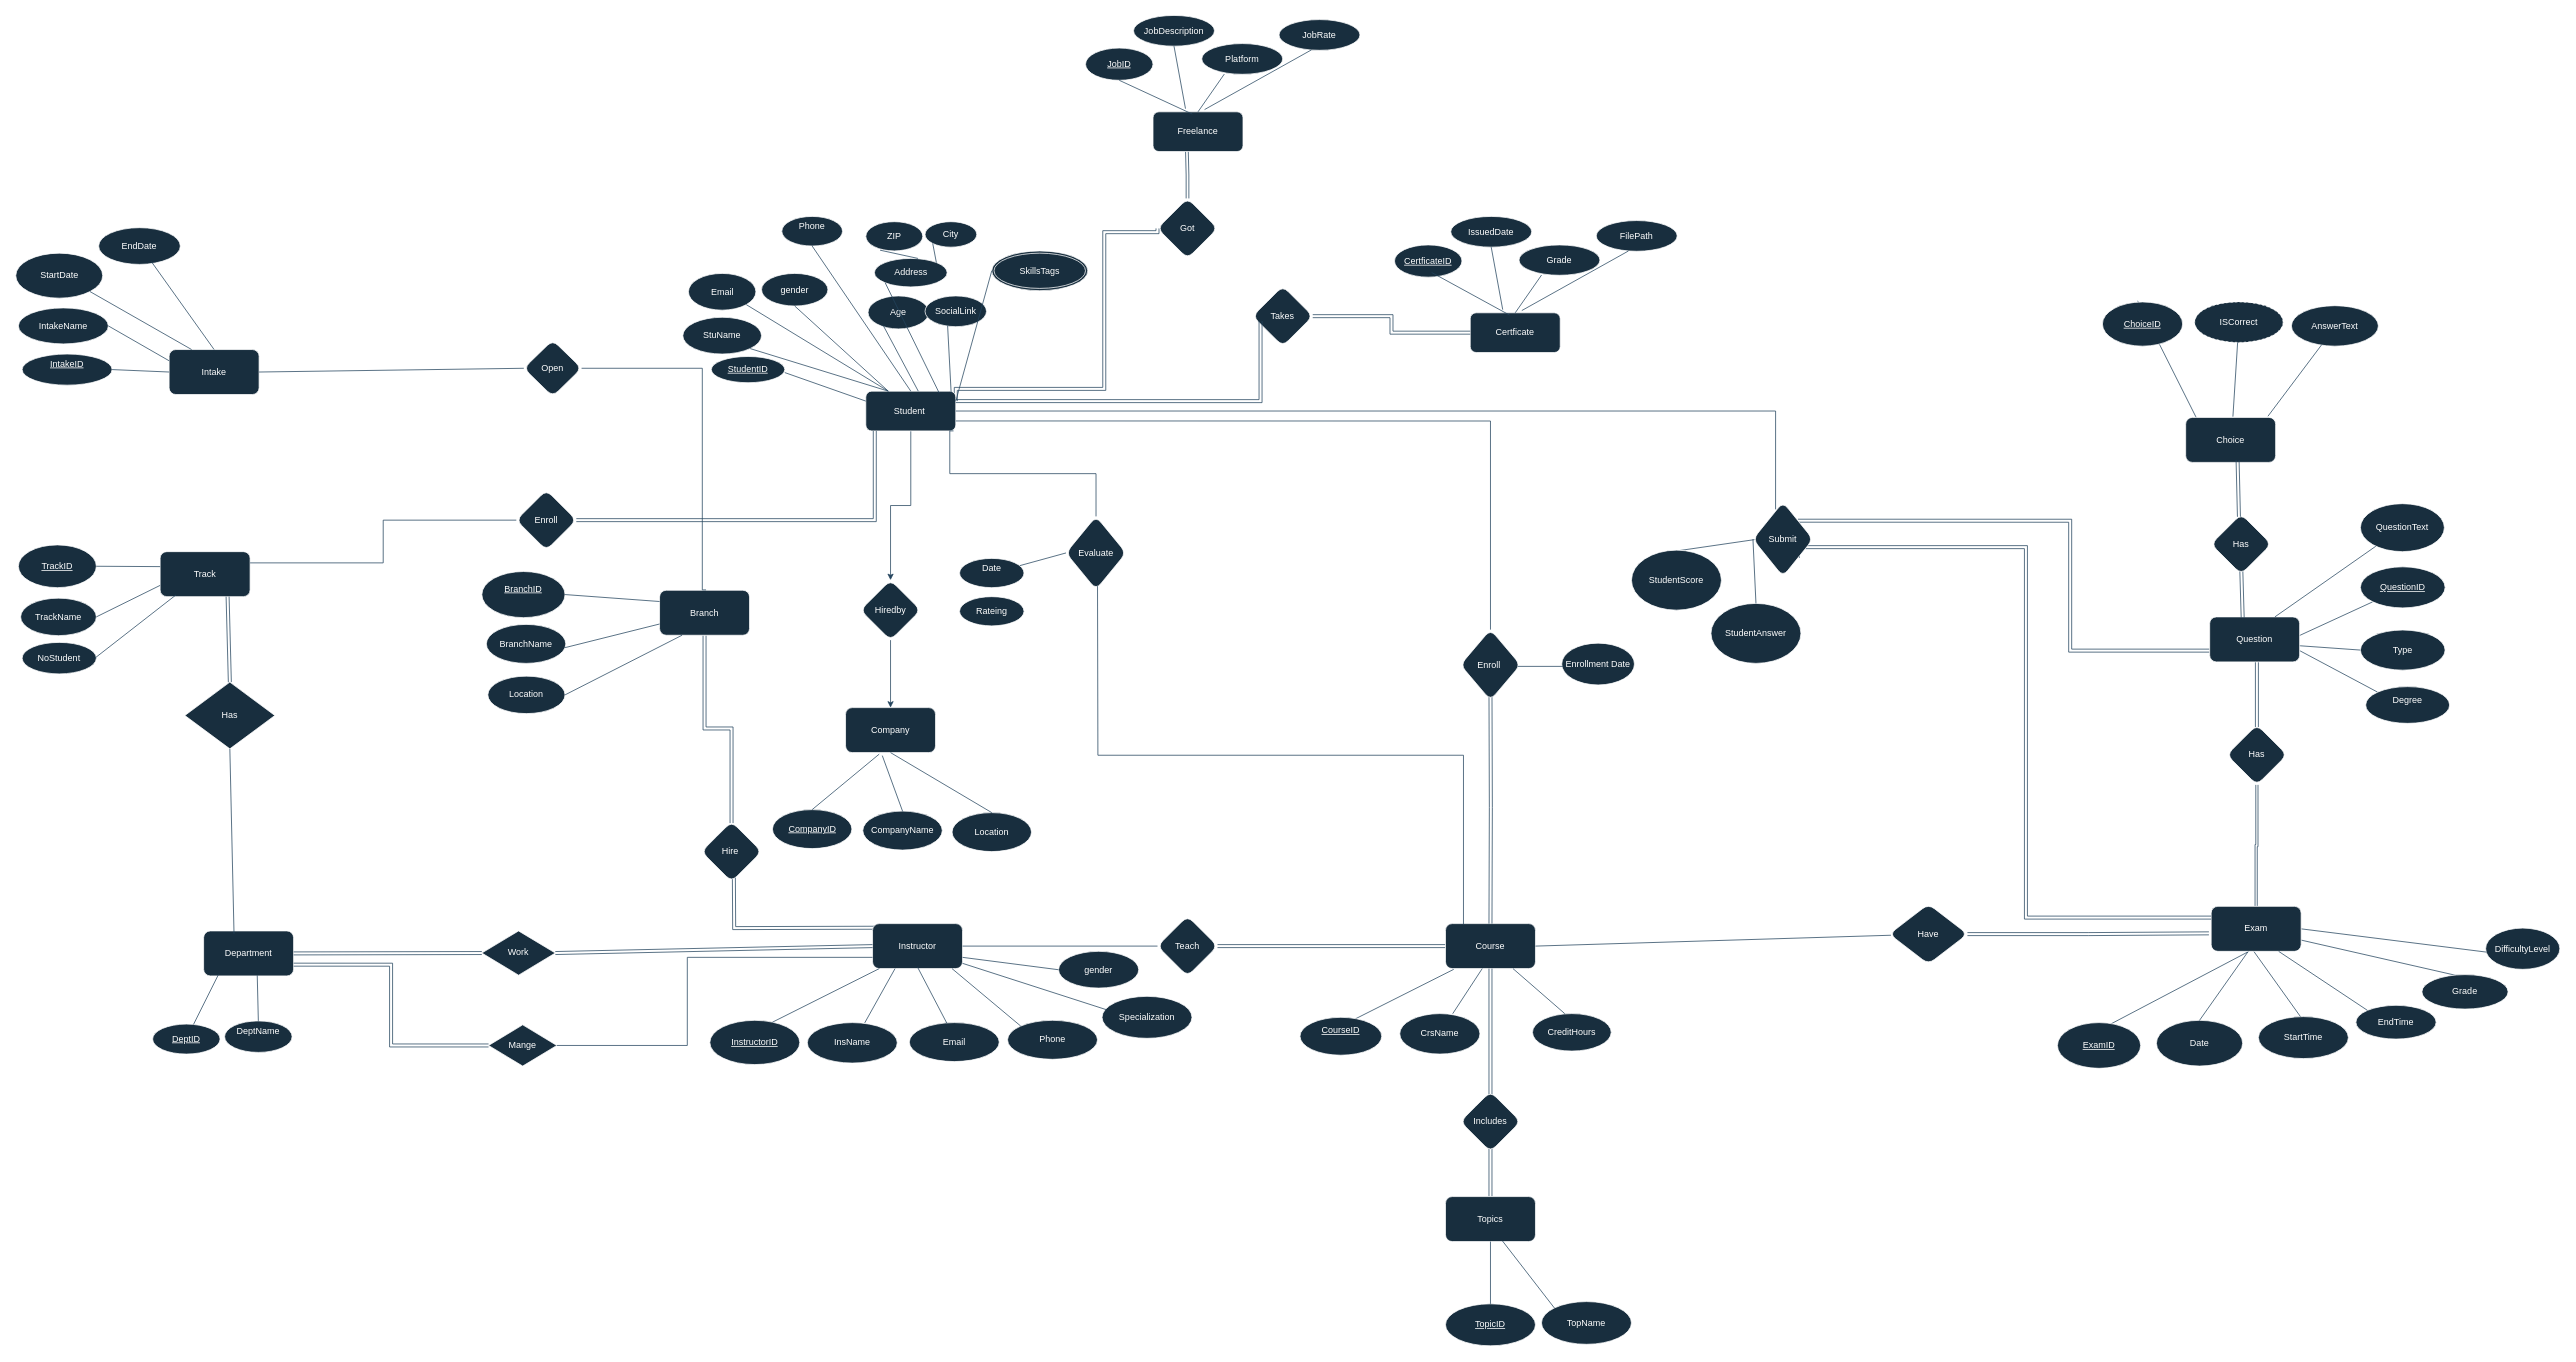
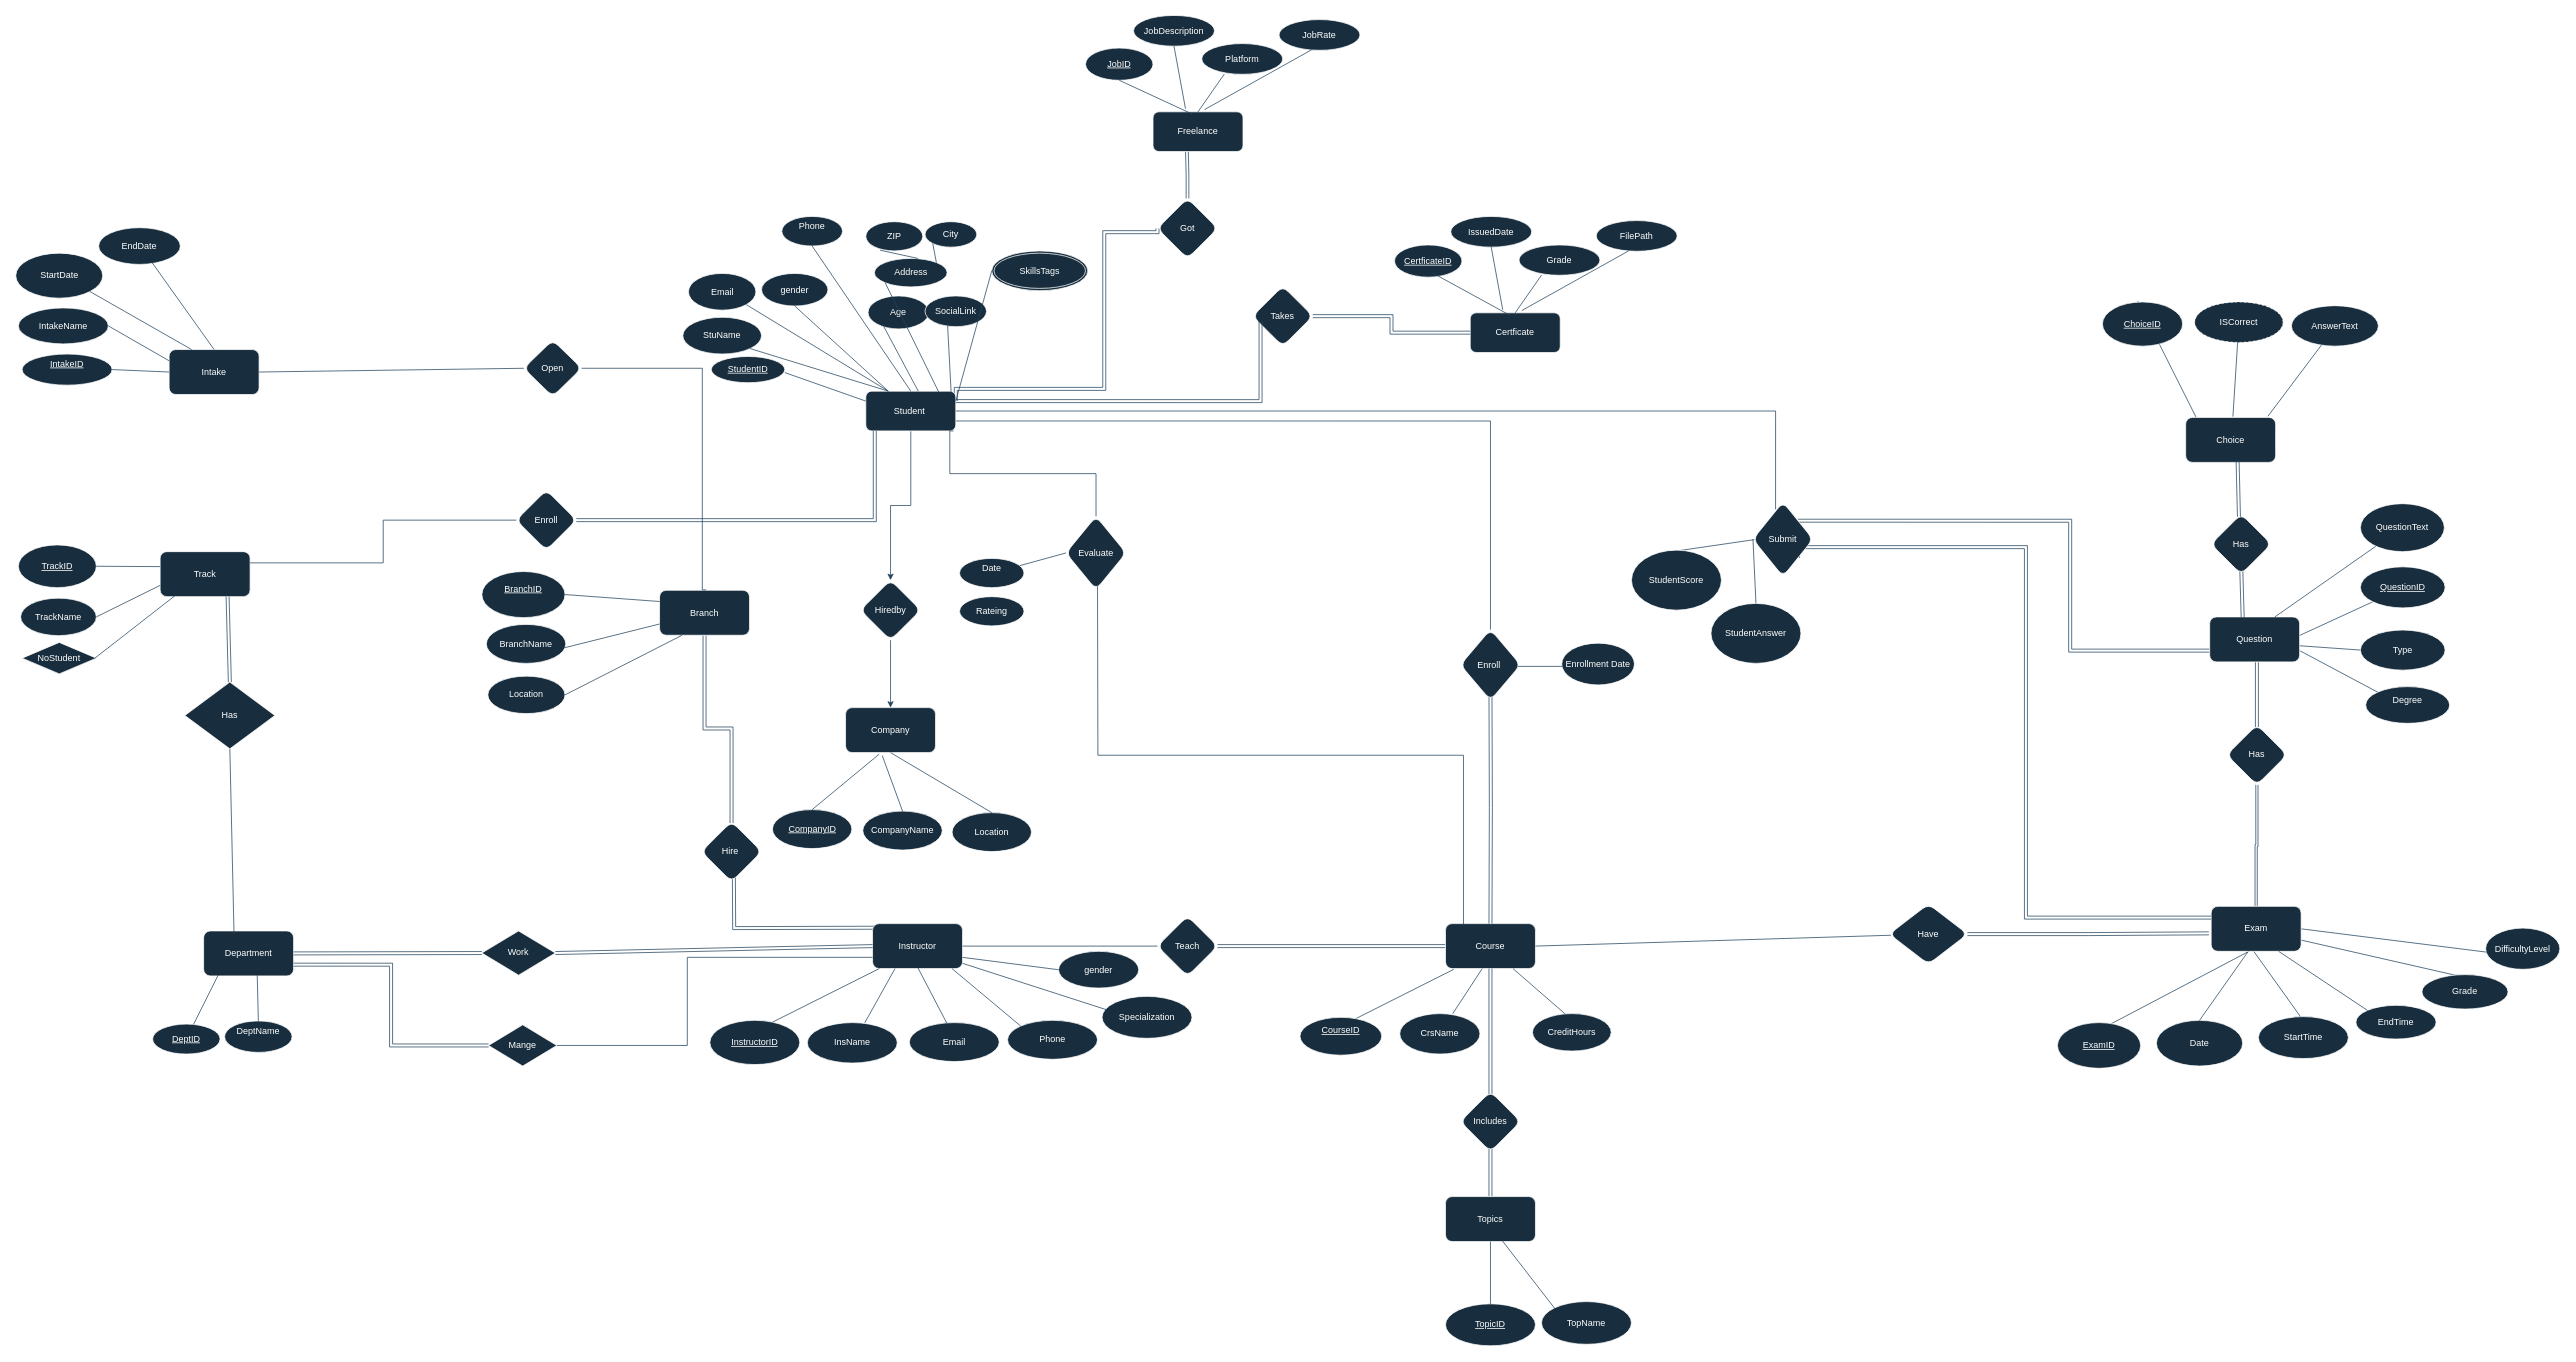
(59, 658) -> (59, 658)
